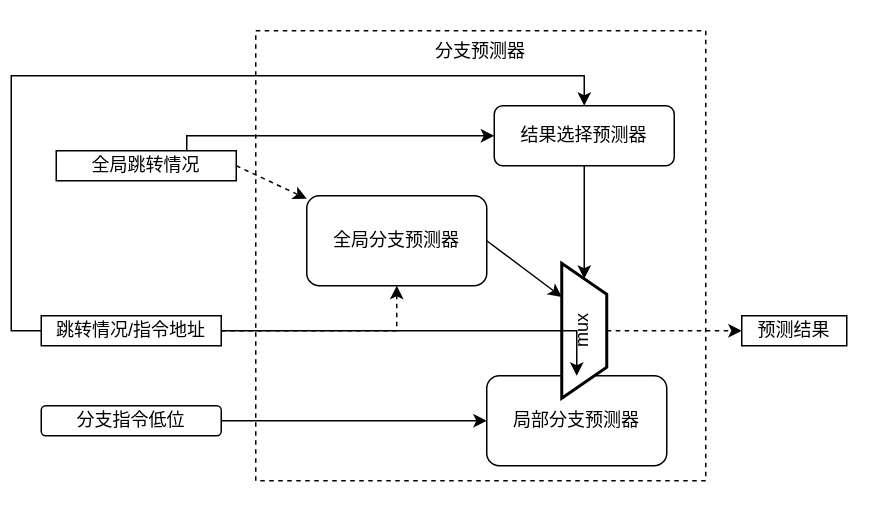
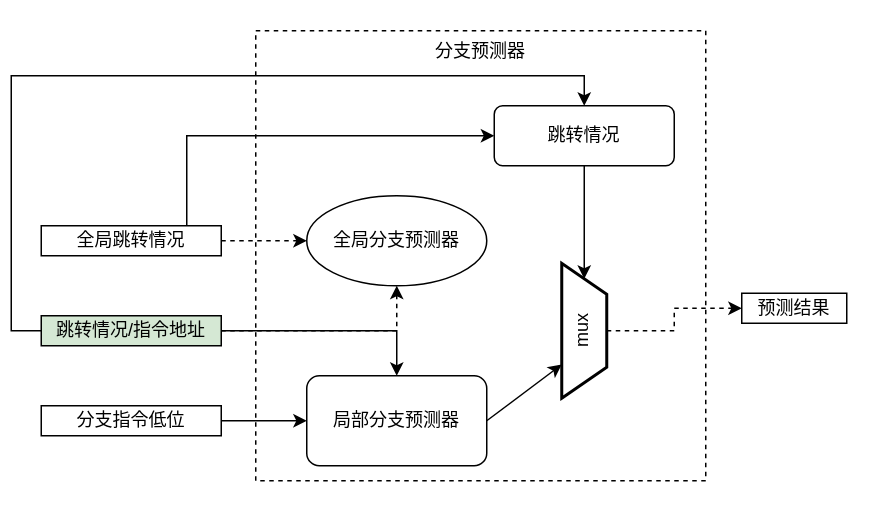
(584, 136) -> (584, 136)
(146, 166) -> (131, 241)
(397, 241) -> (397, 241)
(520, 266) -> none
(131, 331) -> (131, 331)
(794, 331) -> (794, 308)
(131, 421) -> (131, 421)
(577, 421) -> (397, 421)
